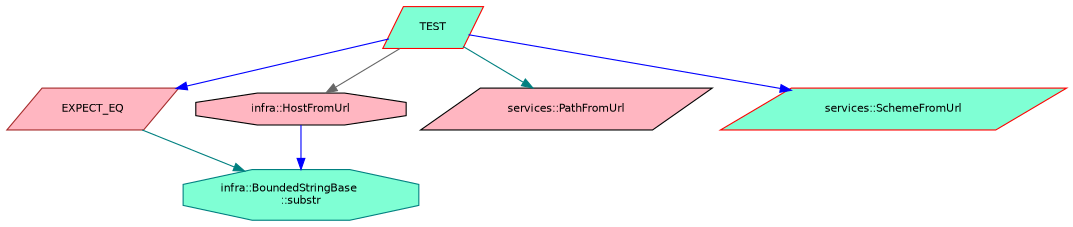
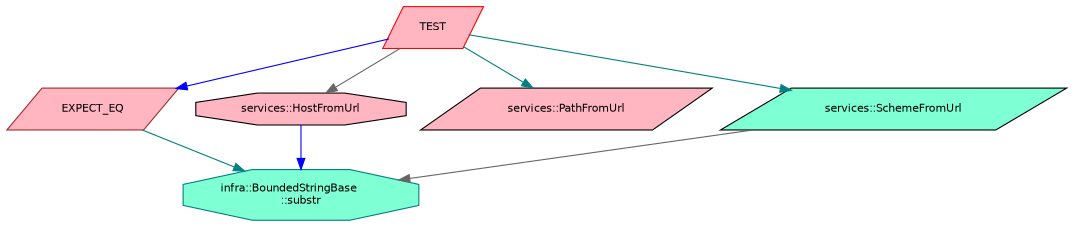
(433, 28) -> (433, 28)
(624, 62) -> (624, 62)
(301, 109) -> (301, 109)
(894, 109) -> (894, 109)
none -> (581, 154)
